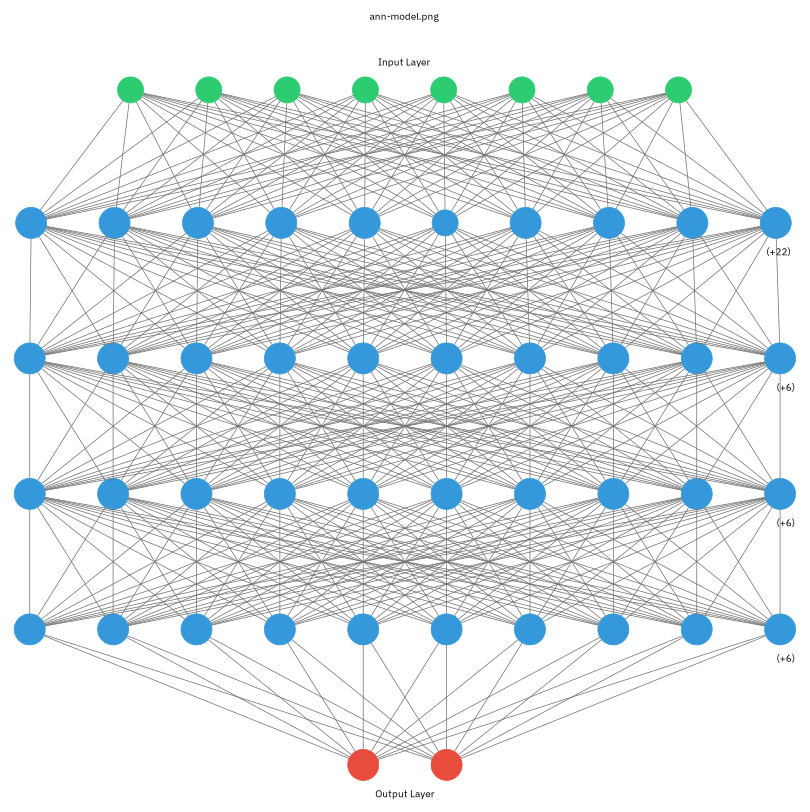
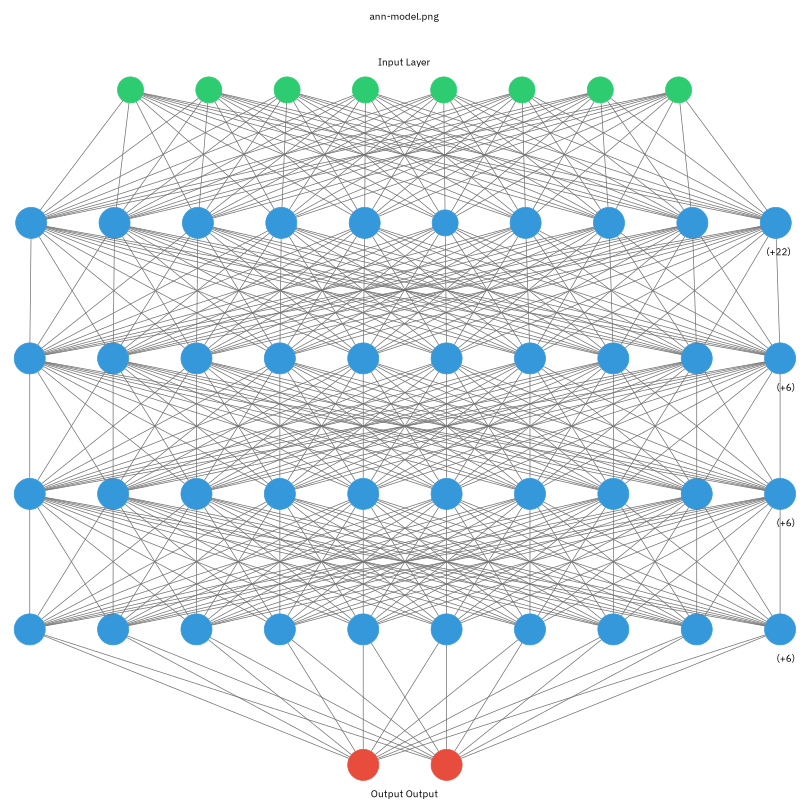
(405, 795) -> (405, 795)
